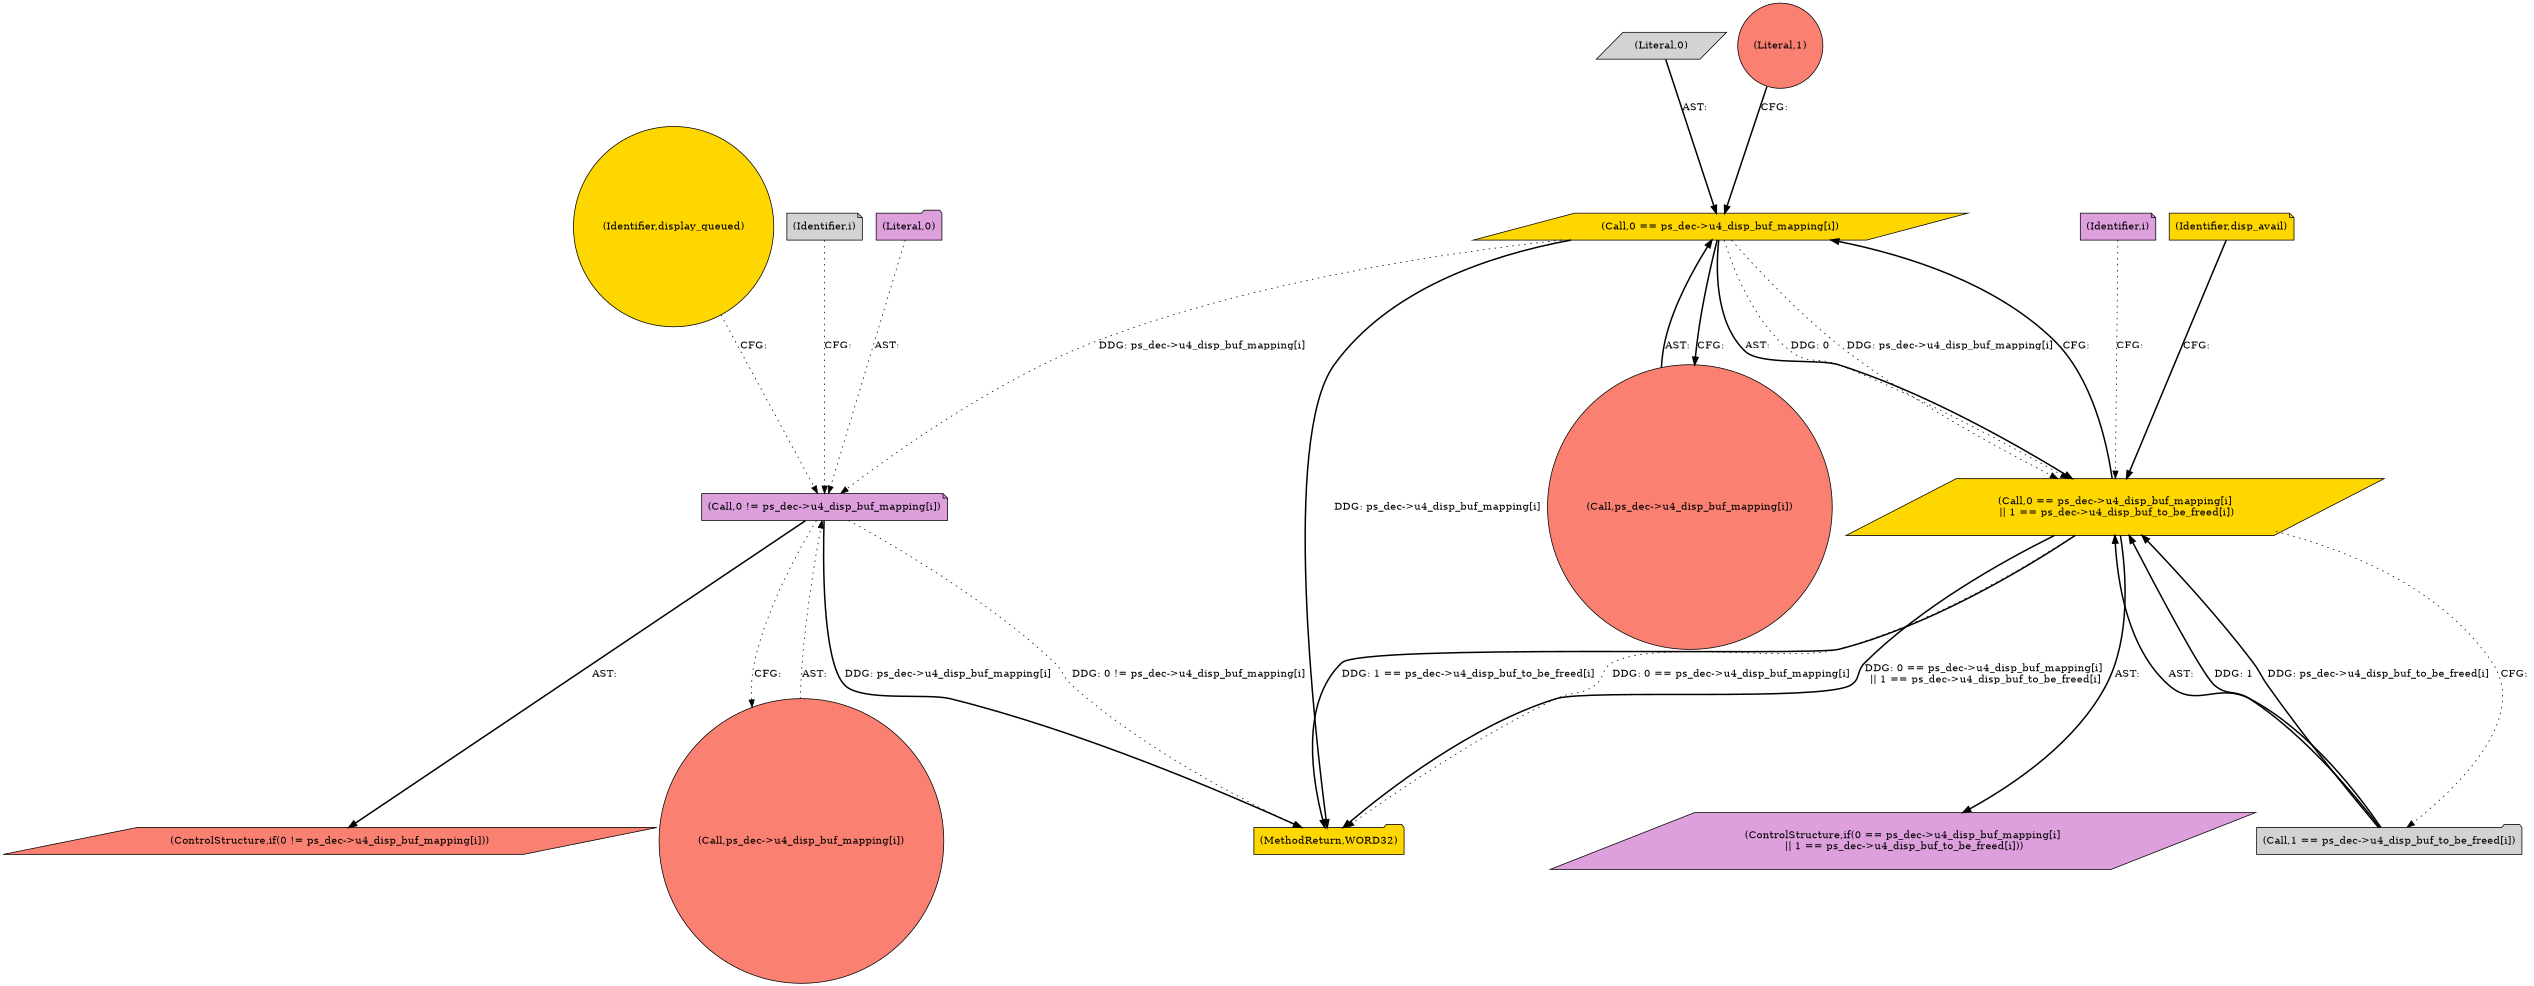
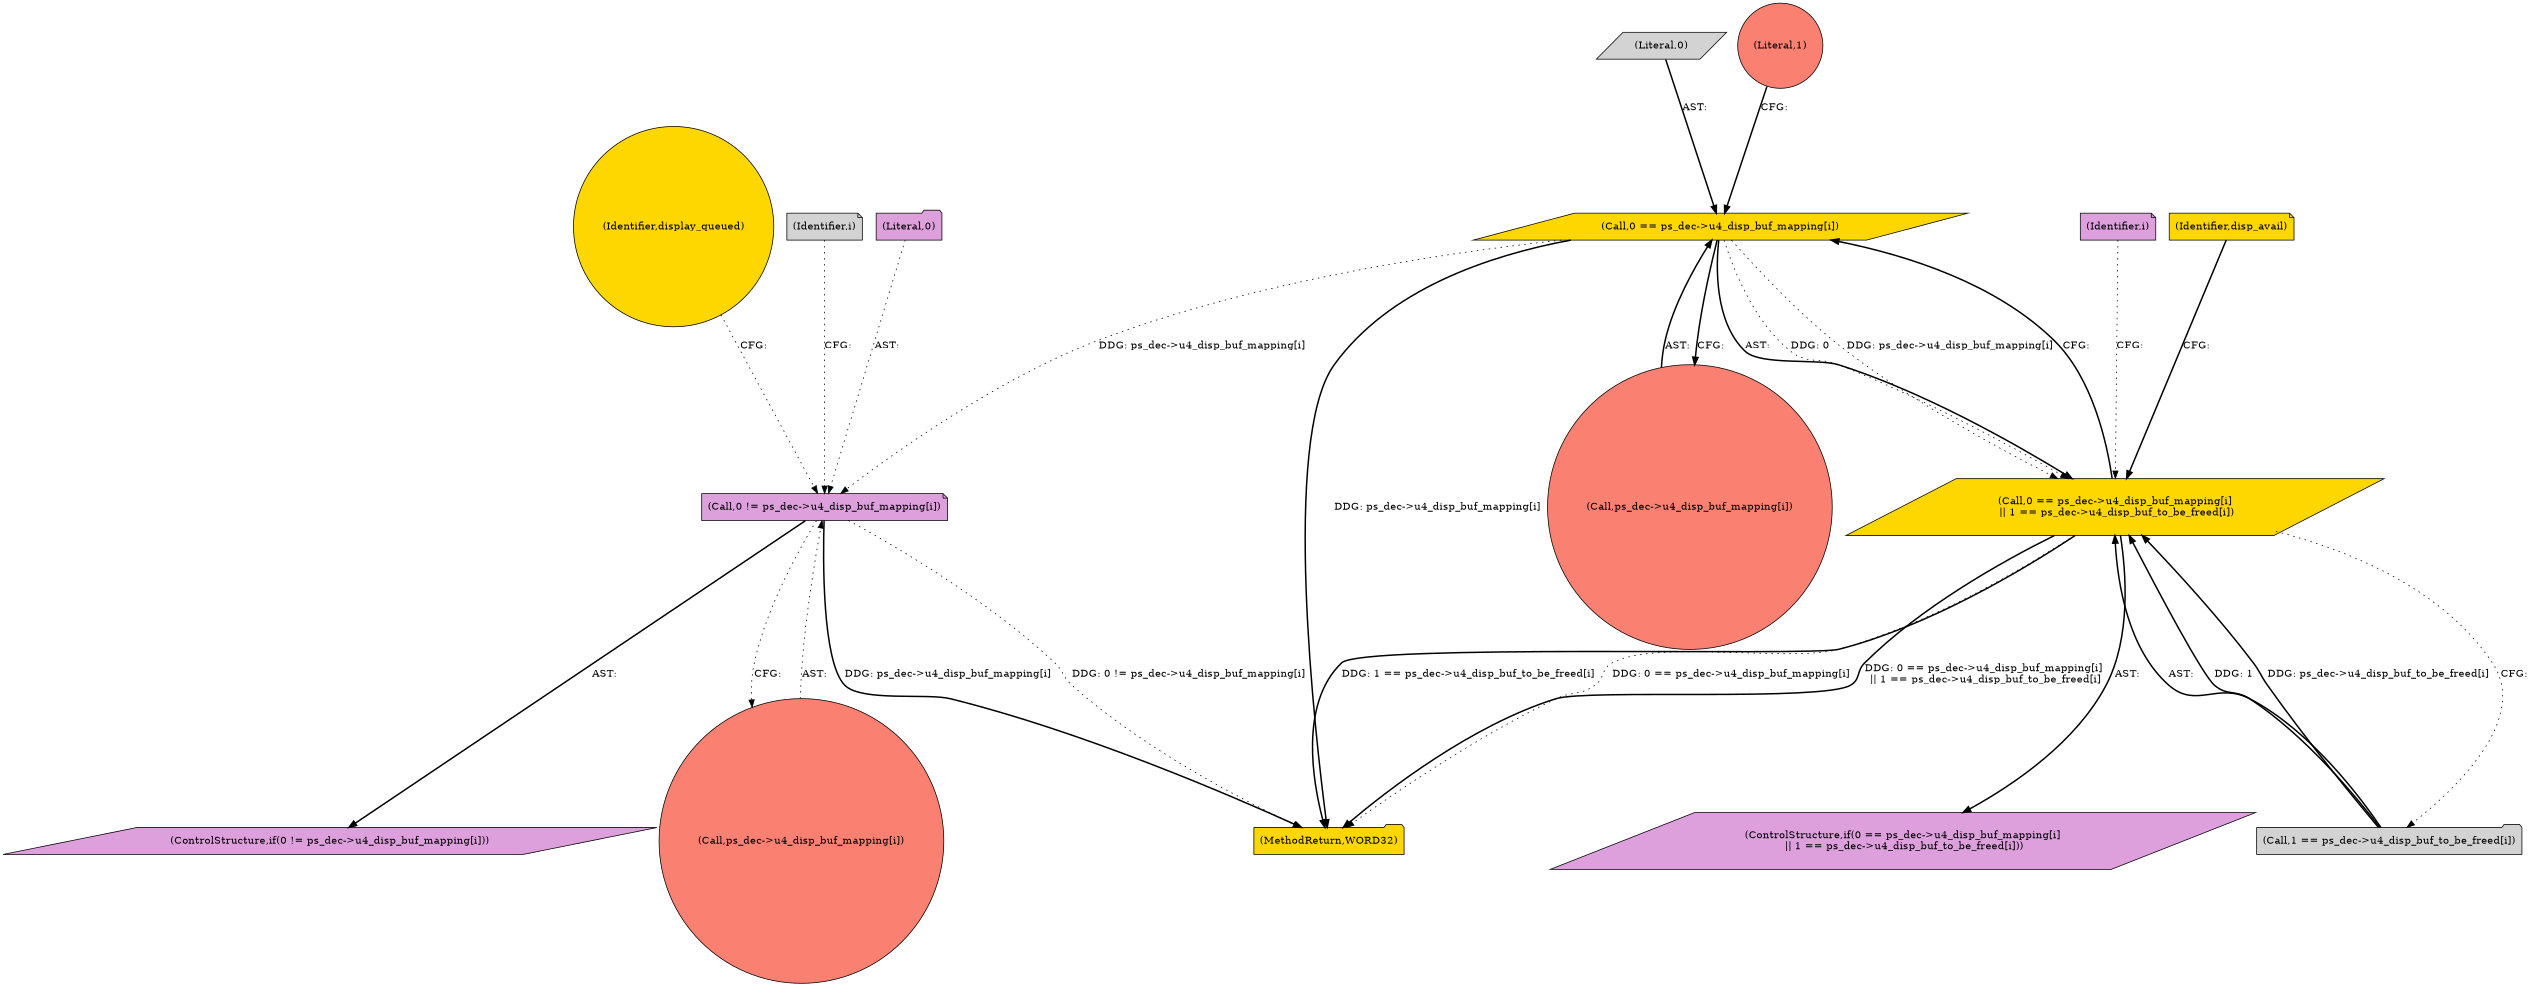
(330, 841) -> (330, 841)
